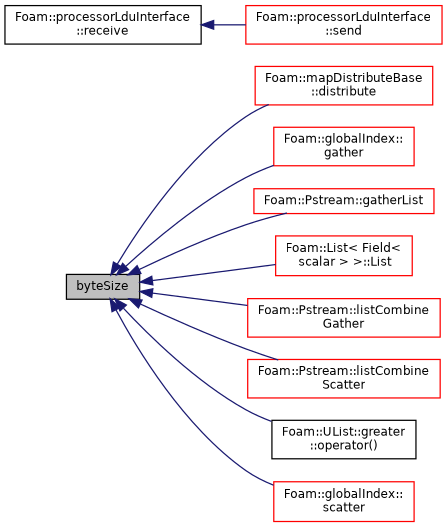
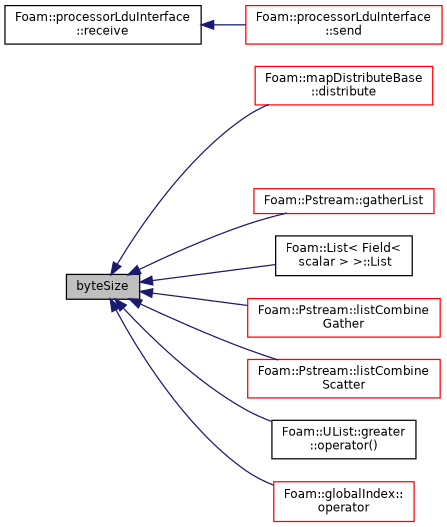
(344, 147) -> none
(344, 256) -> (344, 256)
(344, 502) -> (344, 502)
